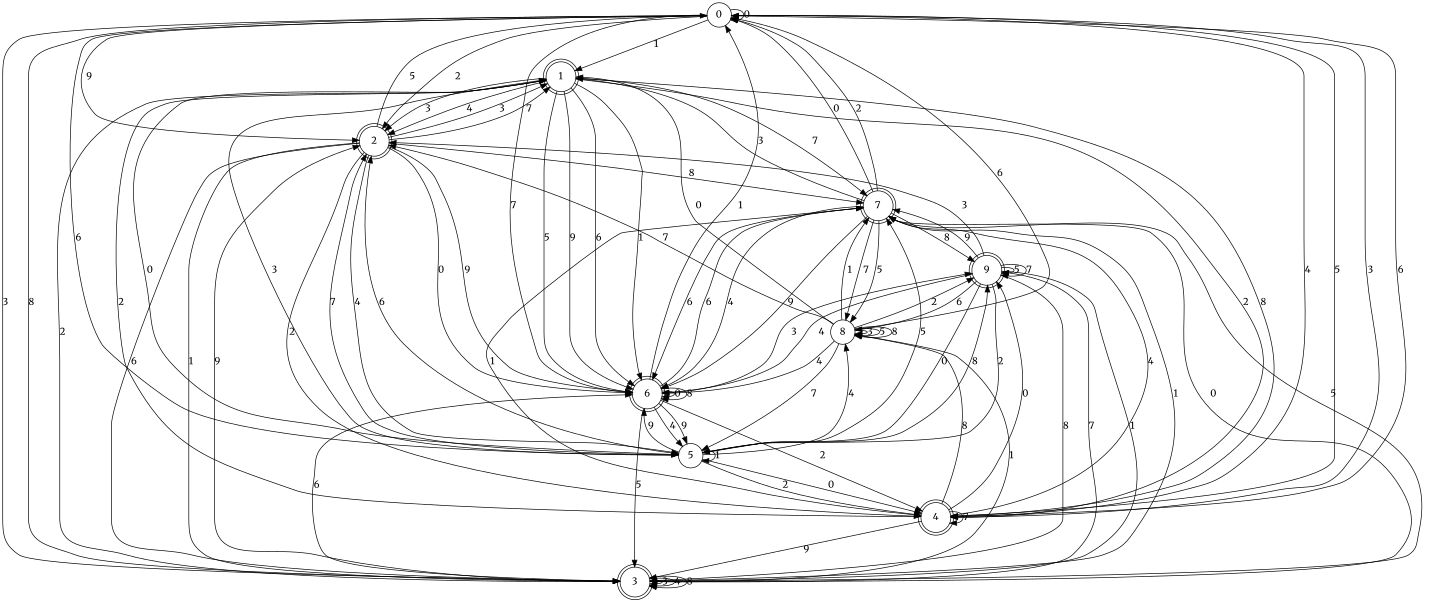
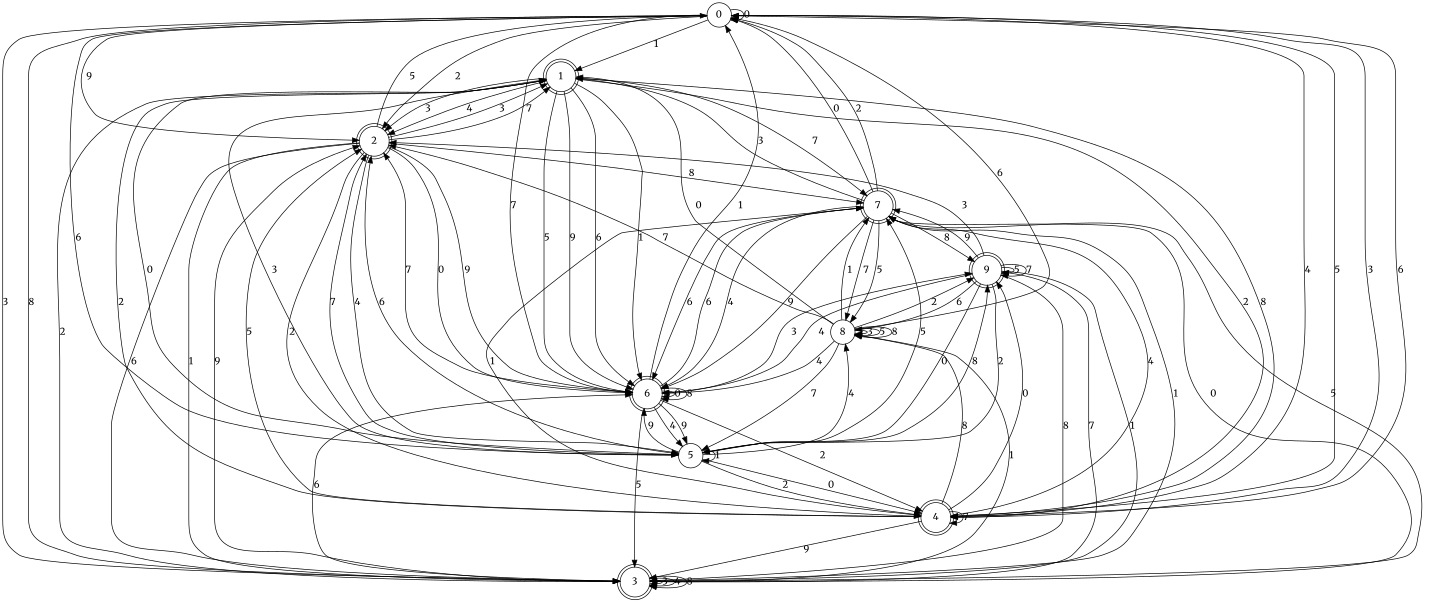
none -> (432, 351)
none -> (296, 476)
